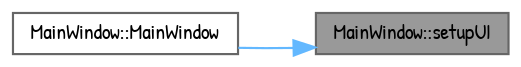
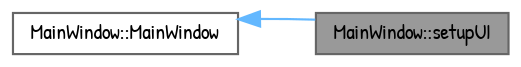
(266, 48) -> (288, 19)
